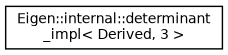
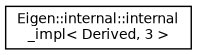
(114, 28) -> (98, 28)
